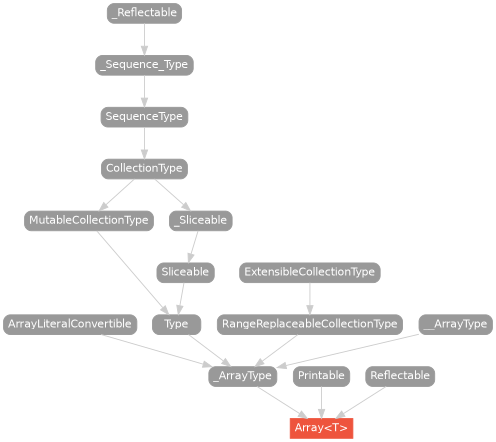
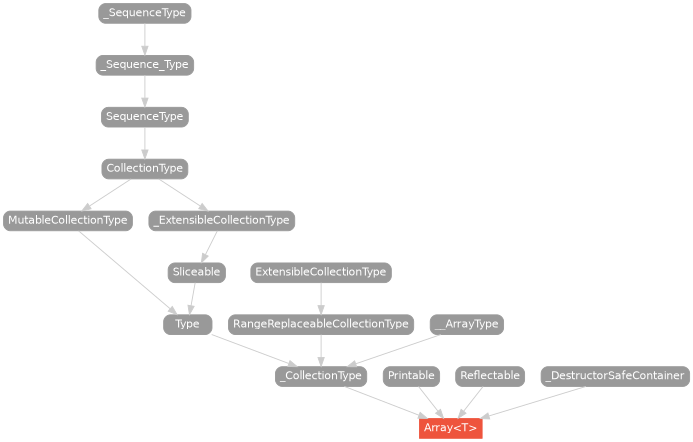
(144, 13) -> (145, 13)
(201, 221) -> (222, 221)
(70, 325) -> none
(243, 377) -> (321, 377)
none -> (615, 377)
